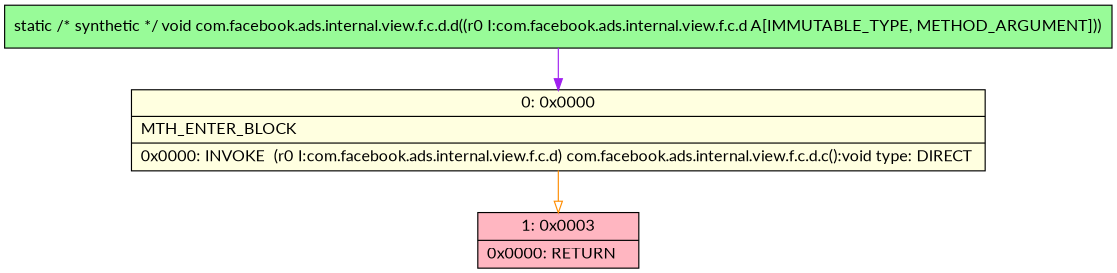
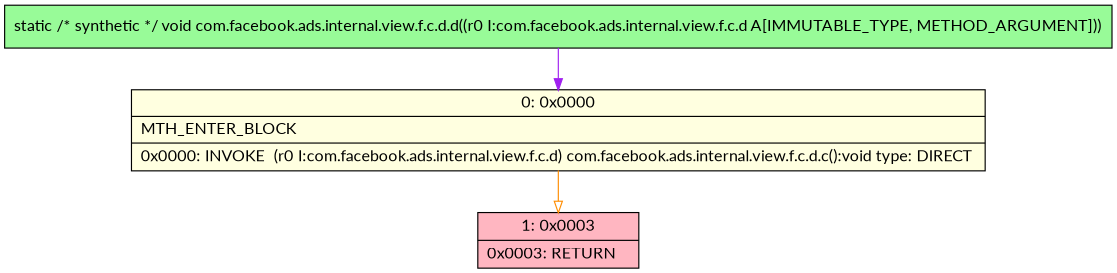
(558, 254) -> (558, 254)
